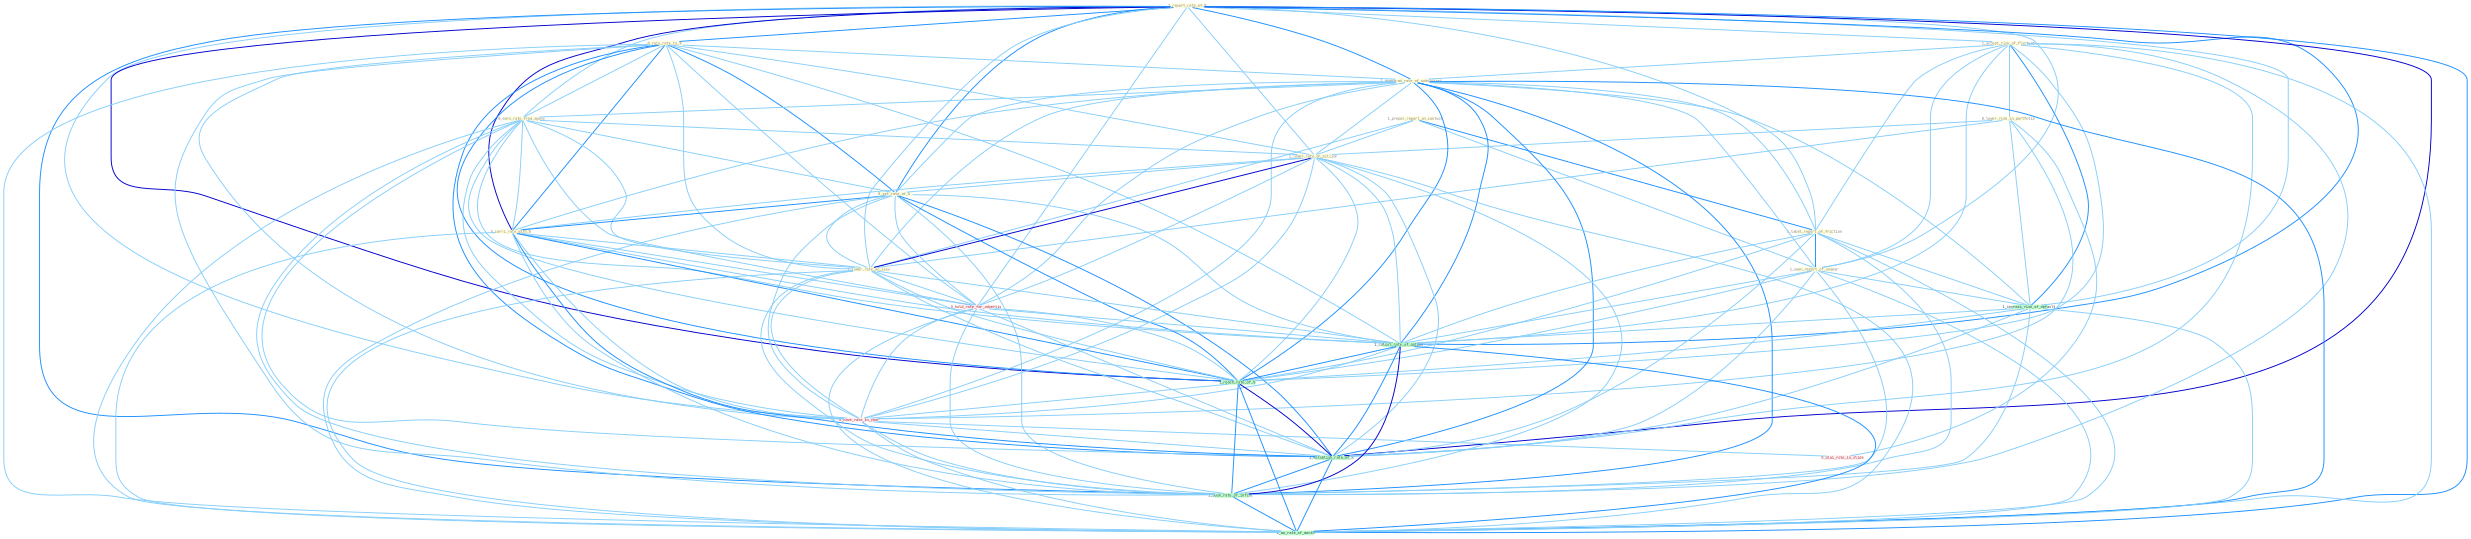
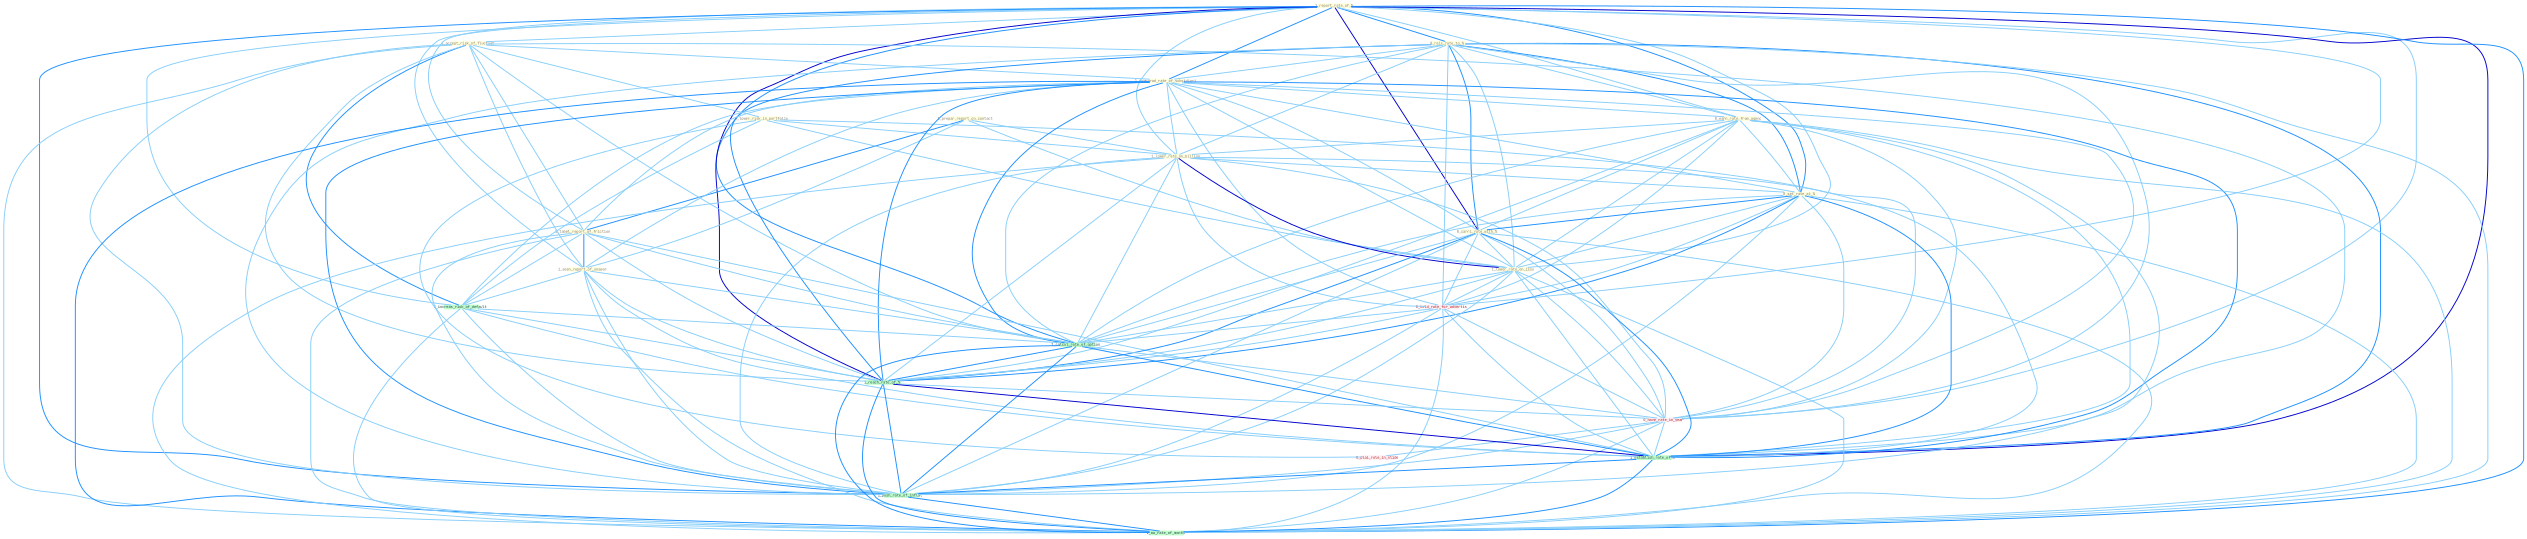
(910, 189) -> none
(1351, 464) -> (989, 420)
